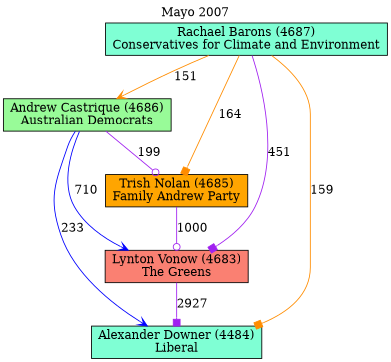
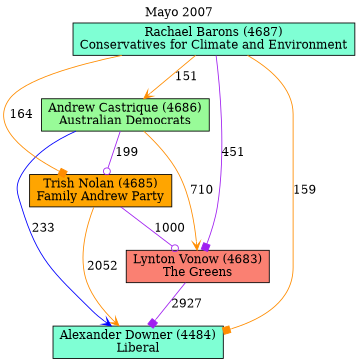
(71, 199) -> (182, 181)
none -> (84, 267)
